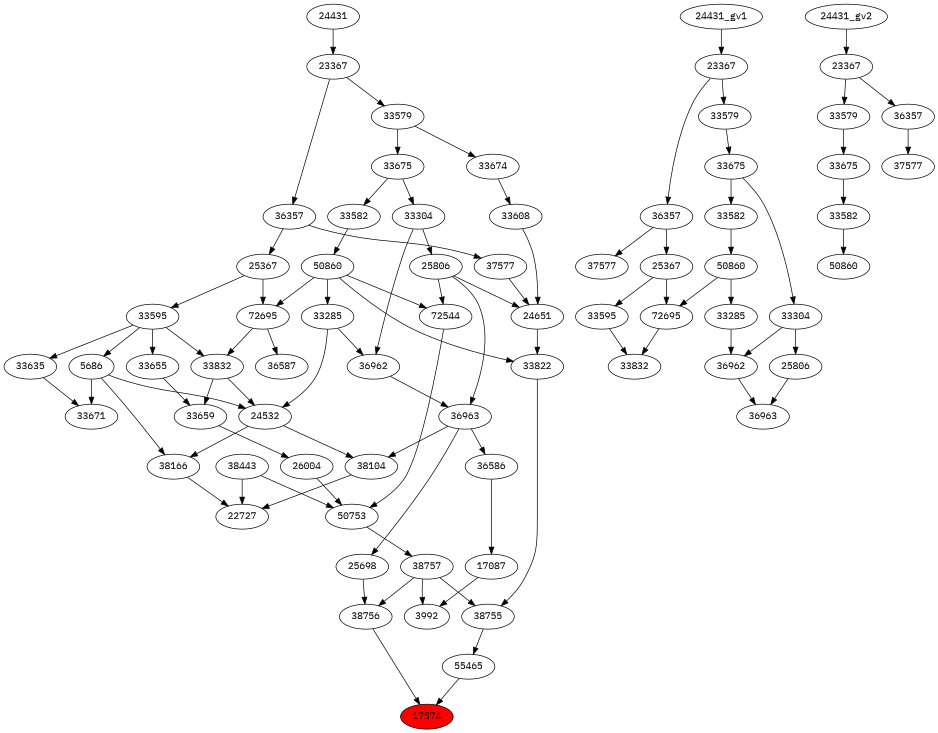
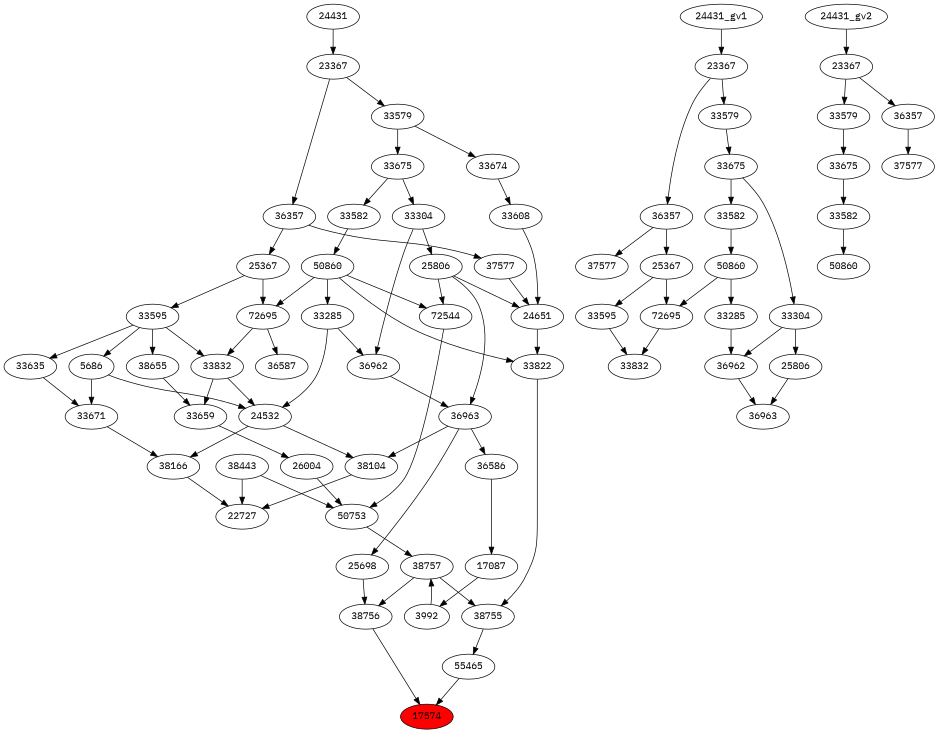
(153, 367) -> (153, 367)
(131, 413) -> (129, 440)
(422, 588) -> (432, 595)
